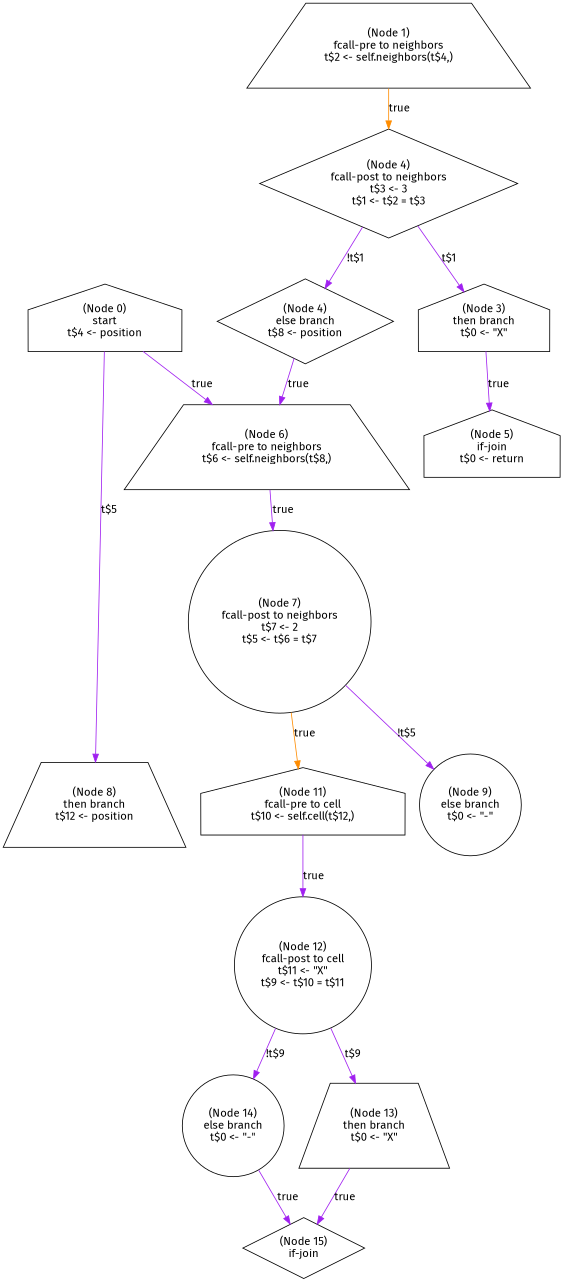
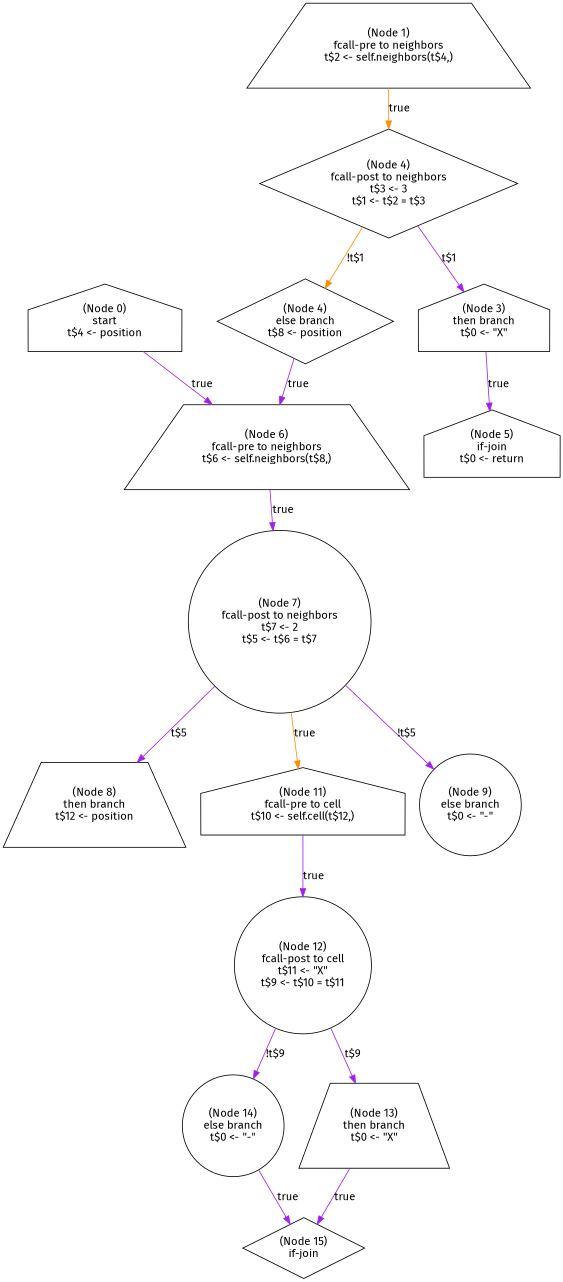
(346, 254) -> (346, 254)
(100, 553) -> (179, 721)
